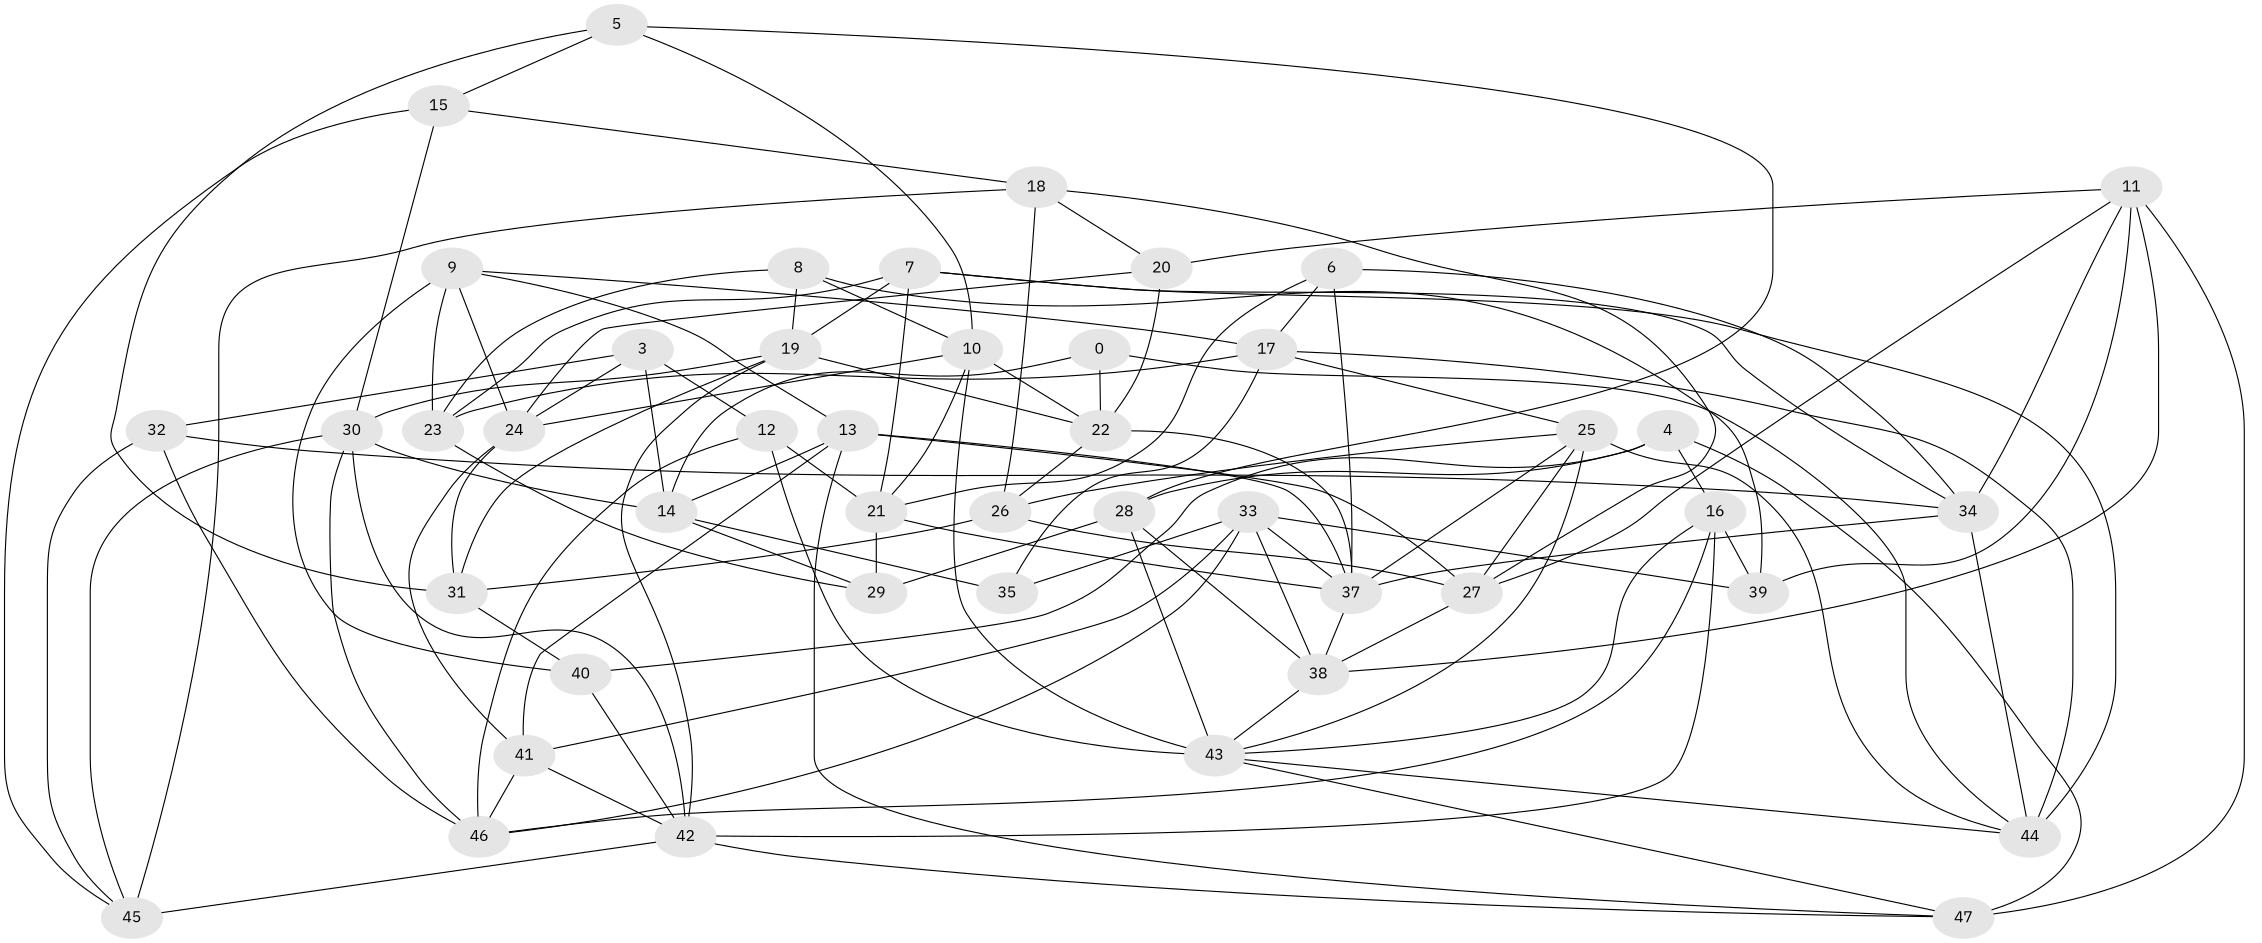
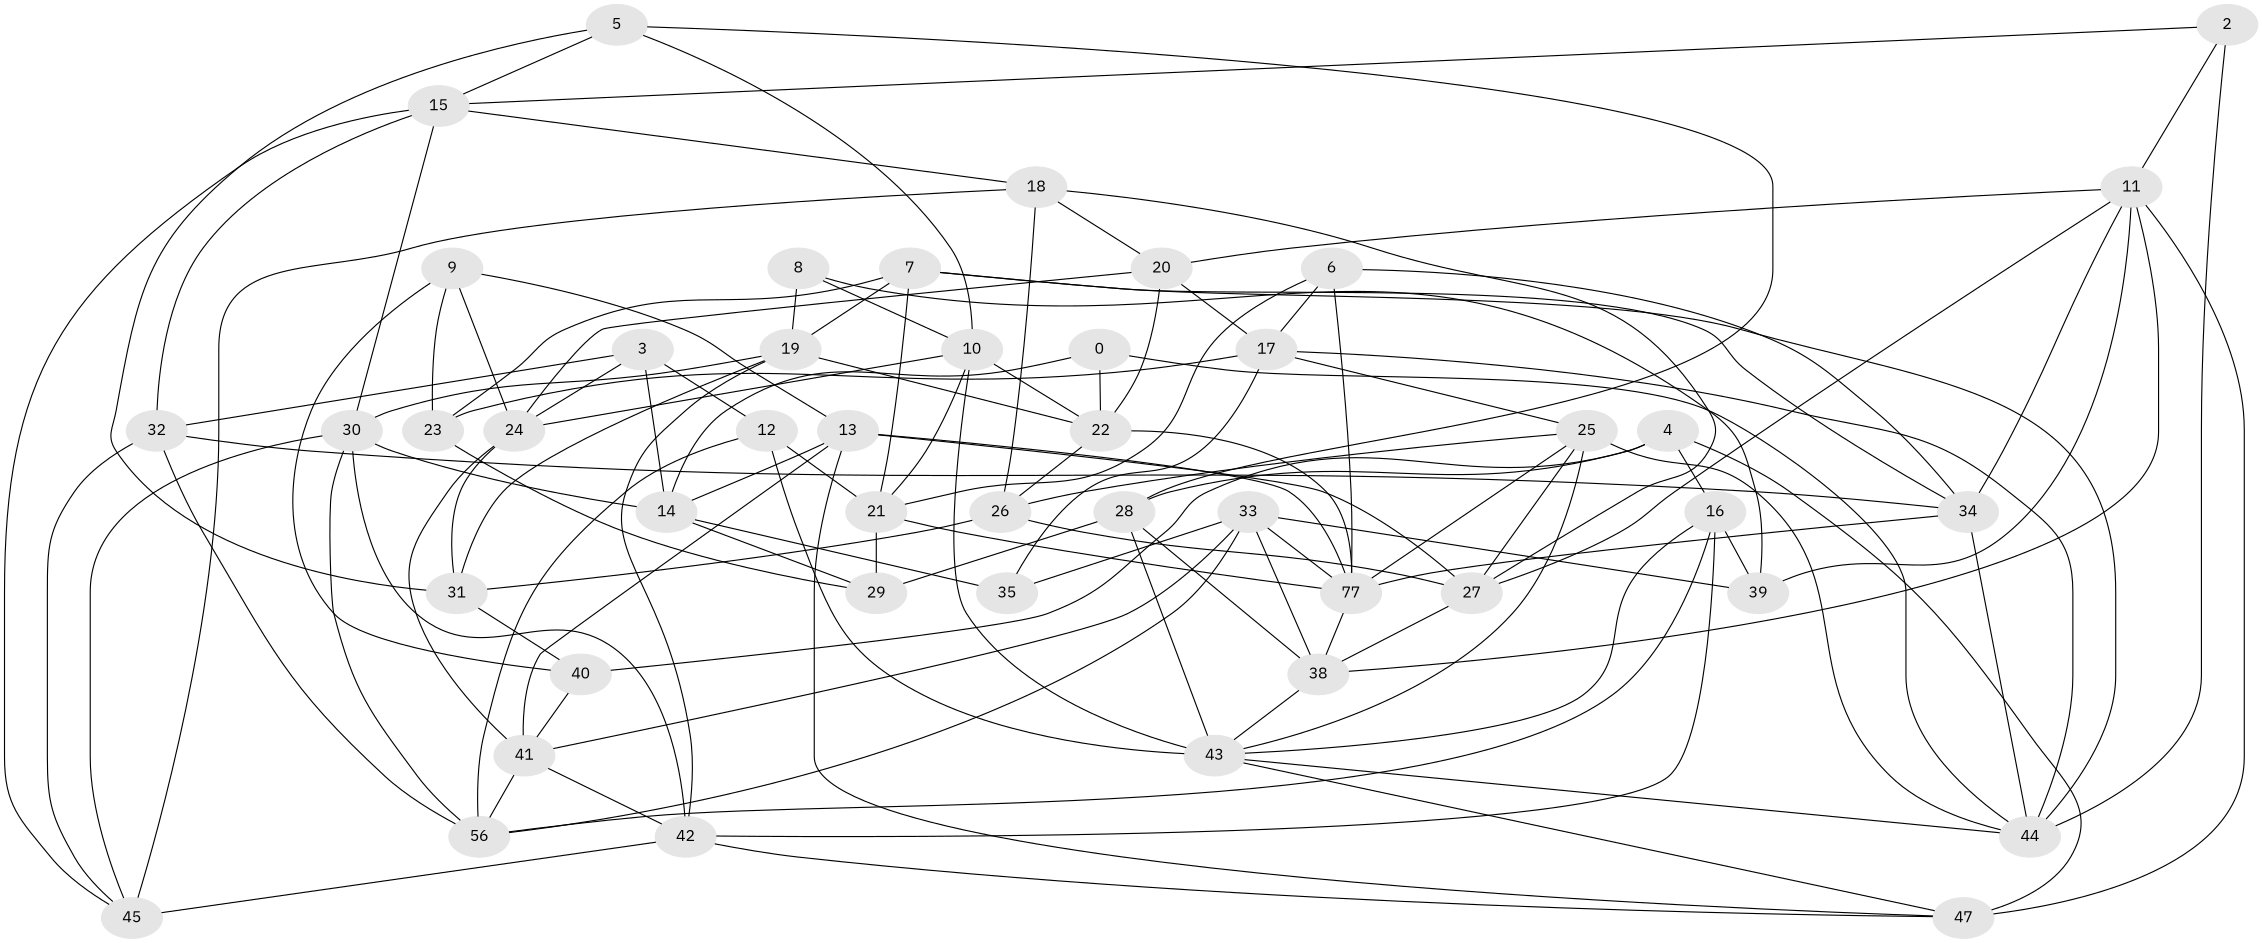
none -> (2227, 25)
none -> (230, 218)
(578, 304) -> none
(898, 304) -> (1214, 309)
(1351, 593) -> (1351, 593)
(633, 756) -> (553, 715)
(479, 837) -> (479, 837)
